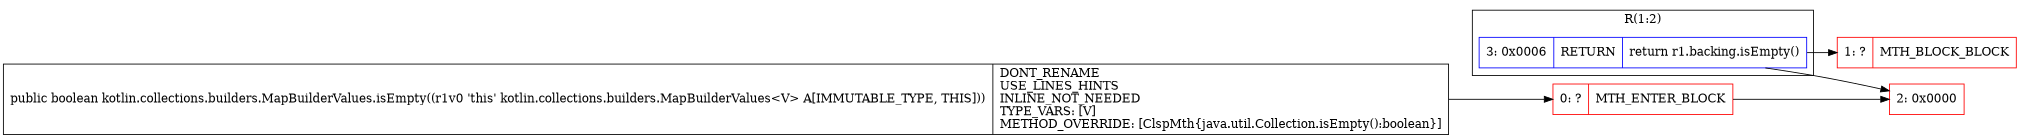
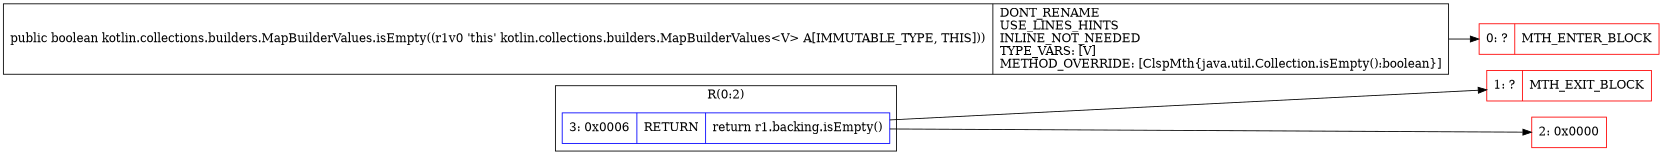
(1643, 20) -> (726, 95)
(1945, 52) -> (1587, 85)
(1807, 99) -> none
